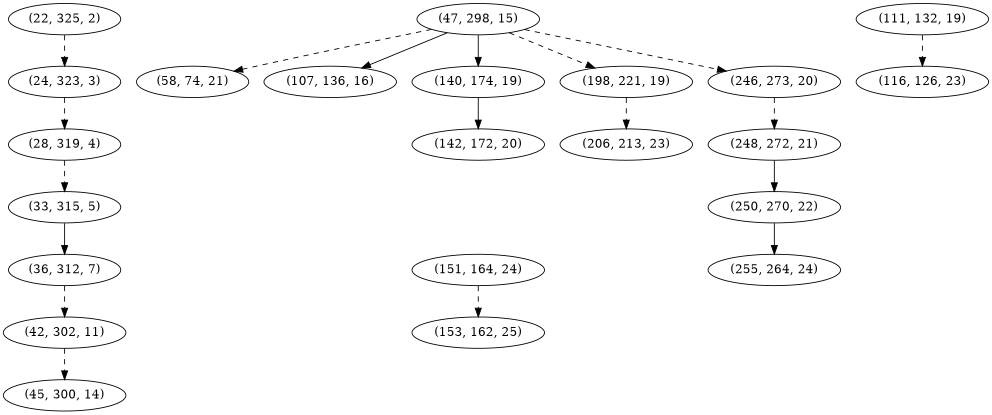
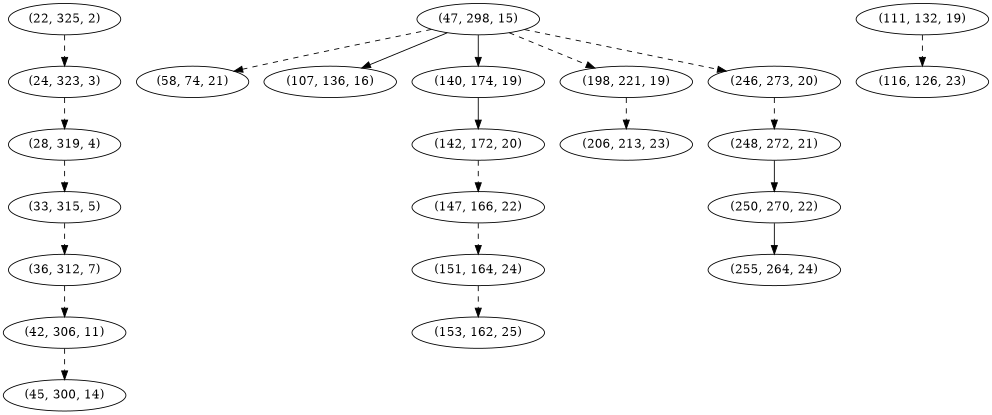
none -> (478, 207)
(65, 234) -> (65, 234)
(65, 333) -> (65, 333)
